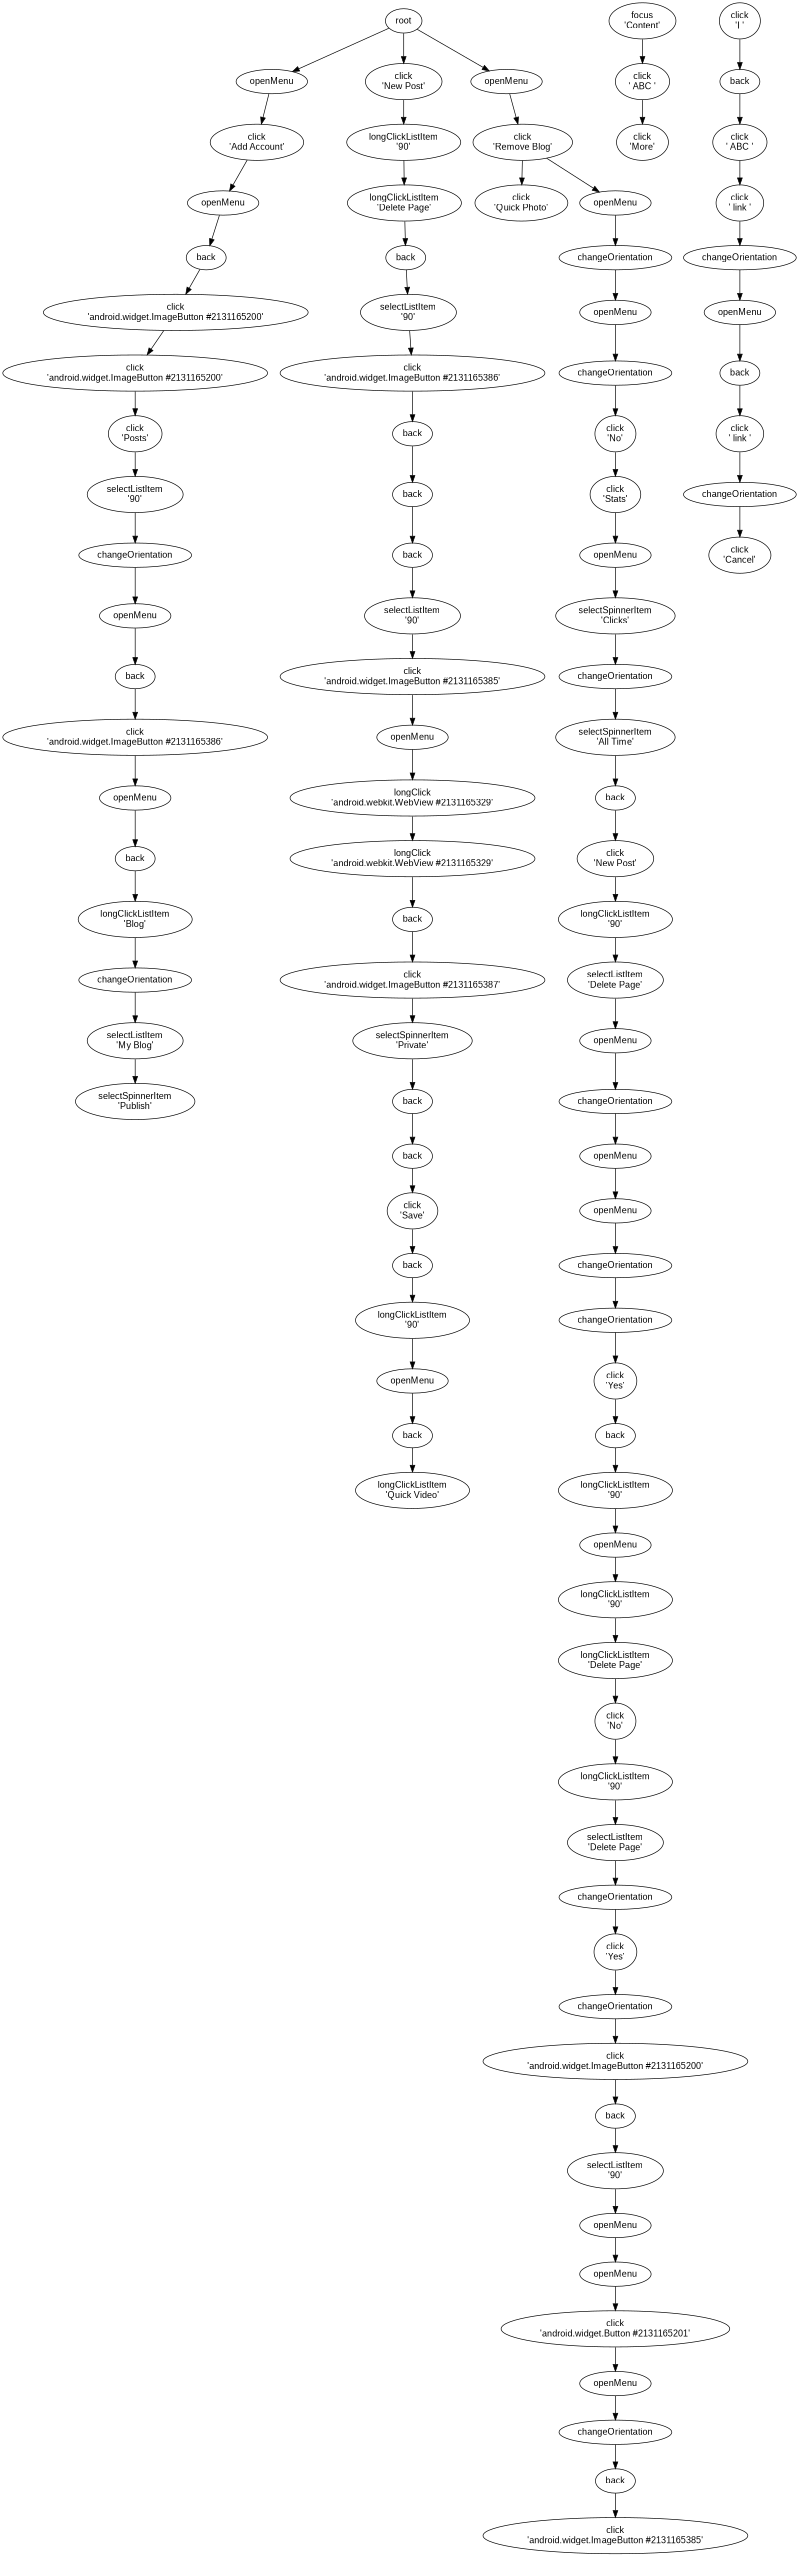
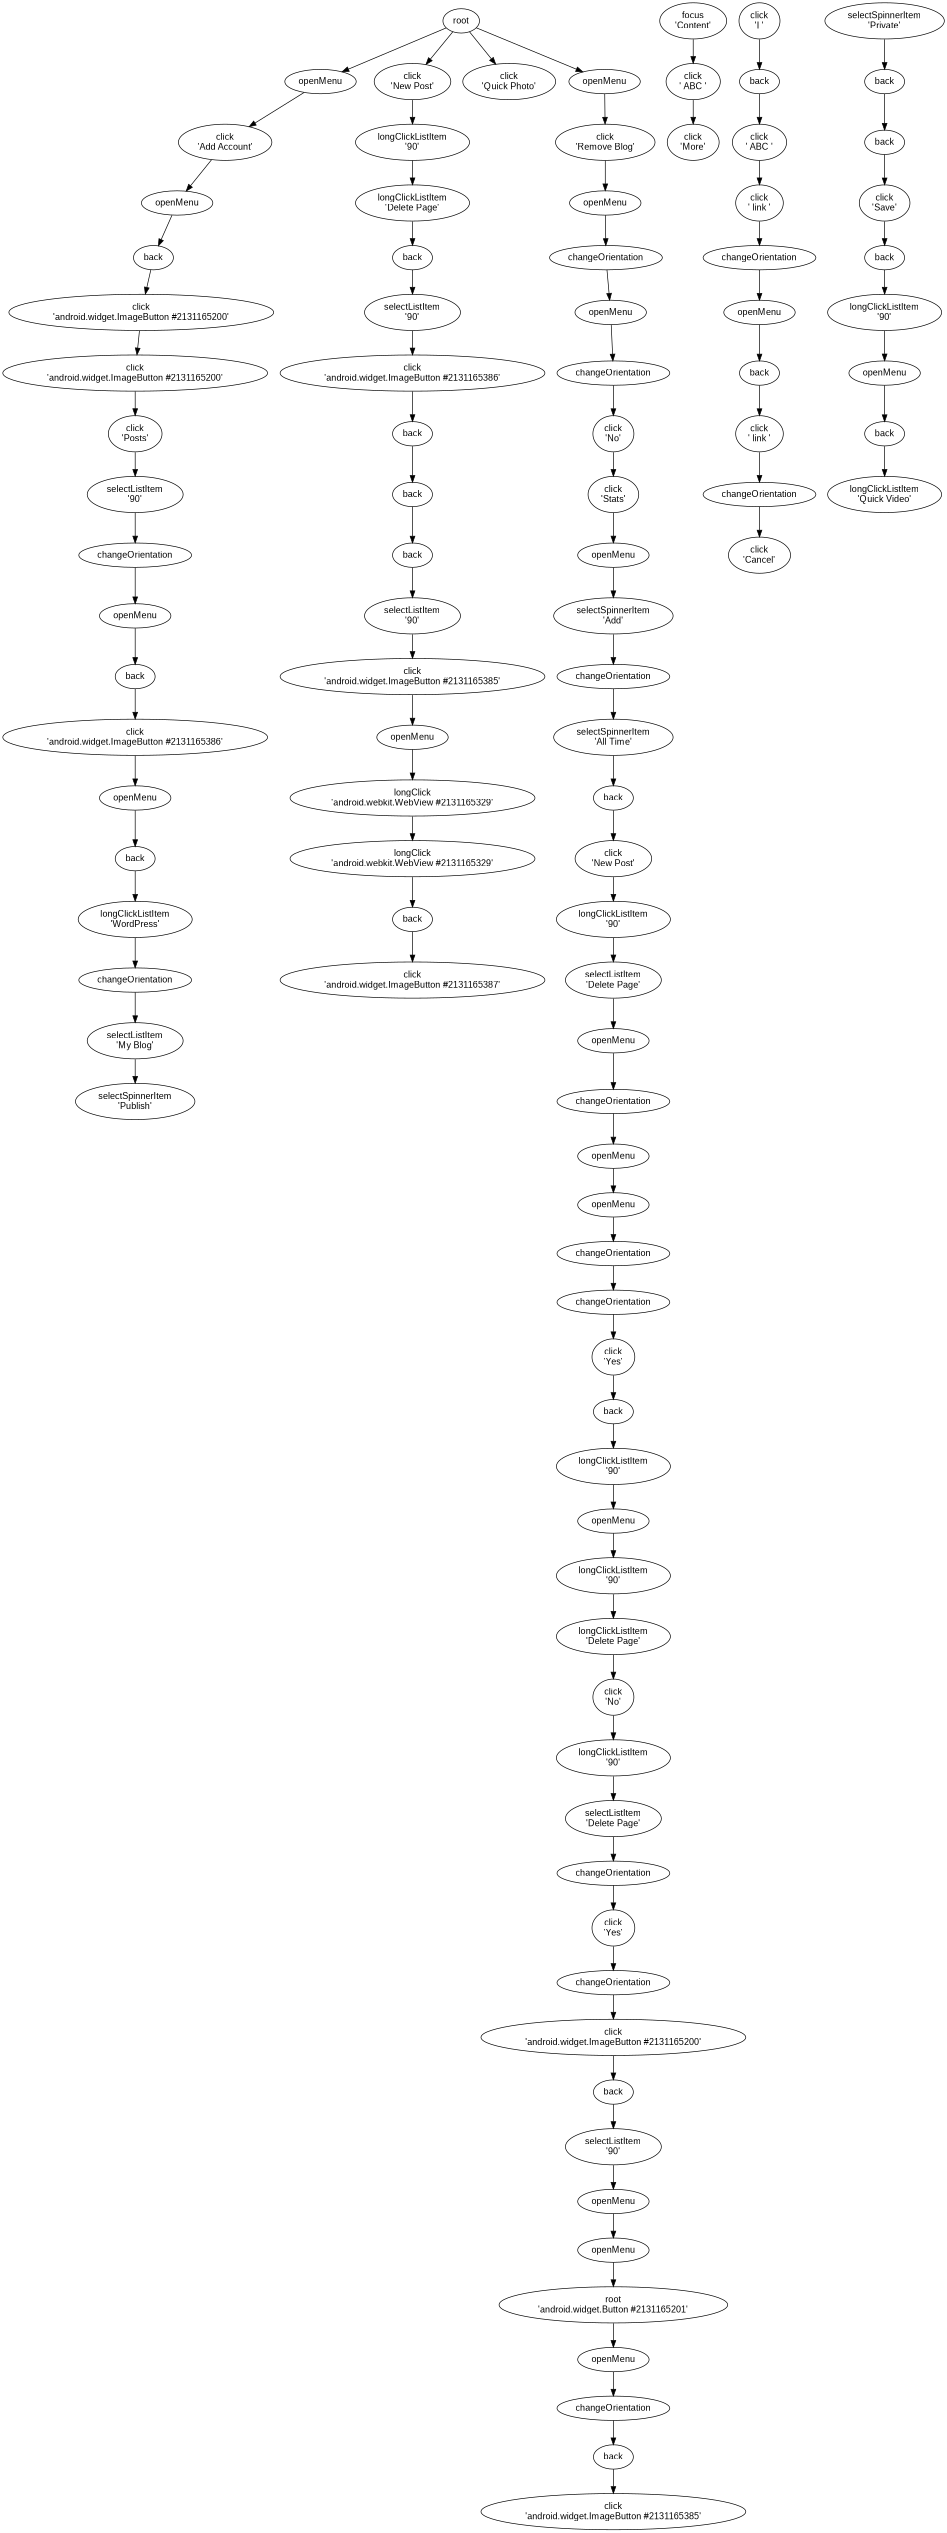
(522, 169) -> (481, 45)
(615, 616) -> (613, 616)
(135, 919) -> (135, 919)
(413, 1007) -> none
(615, 2329) -> (613, 2305)
